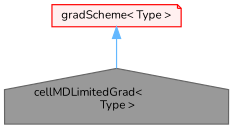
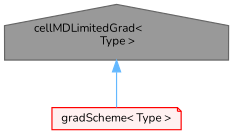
(117, 54) -> (117, 90)
